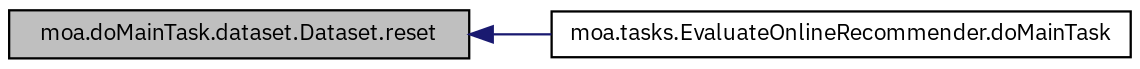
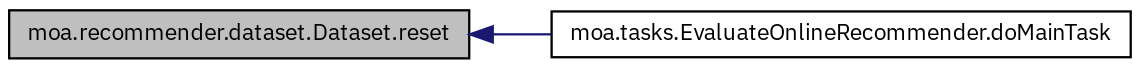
(239, 34) -> (239, 34)
